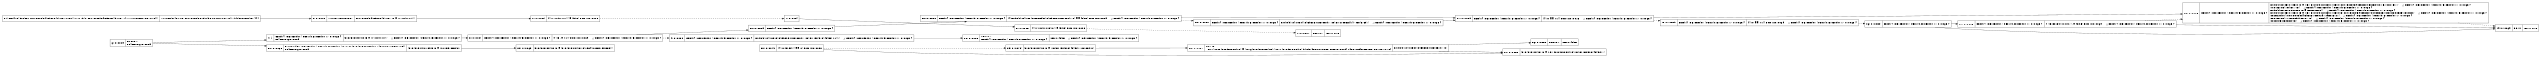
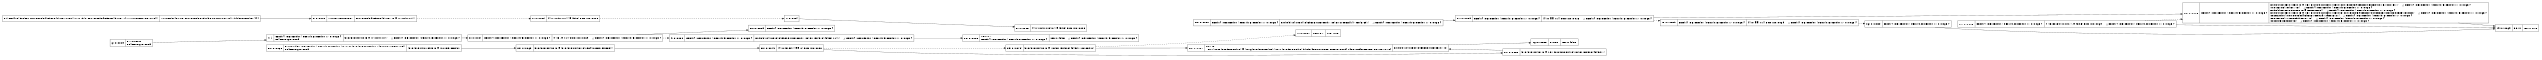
(1051, 18) -> none
(473, 19) -> (473, 19)
(1954, 24) -> none
(2476, 24) -> (2476, 24)
(1190, 31) -> (1195, 42)
(1333, 33) -> (1333, 33)
(133, 42) -> (134, 42)
(1554, 42) -> (1554, 42)
(209, 45) -> none
none -> (686, 48)
(1470, 52) -> (1477, 50)
